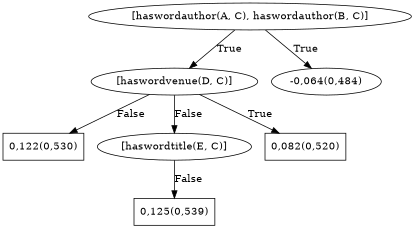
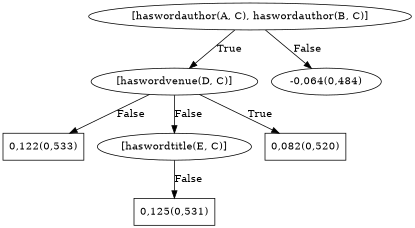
(306, 49) -> (308, 49)
(43, 147) -> (43, 147)
(174, 212) -> (174, 212)
